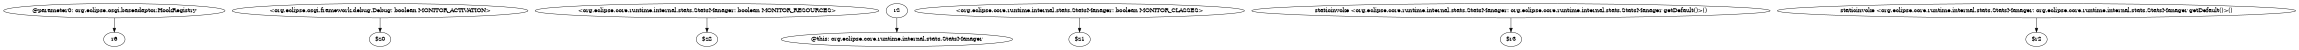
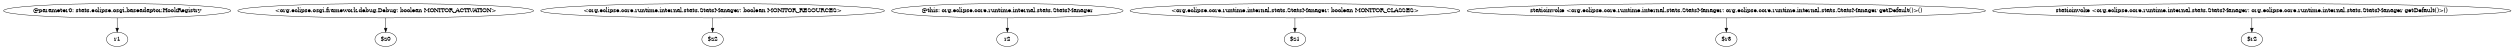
(114, 11) -> (117, 11)
(897, 23) -> (1007, 23)
(114, 39) -> (117, 39)
